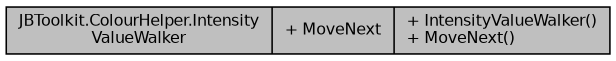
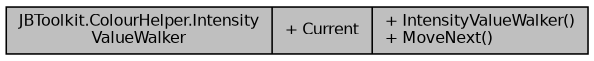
(333, 30) -> (322, 30)
